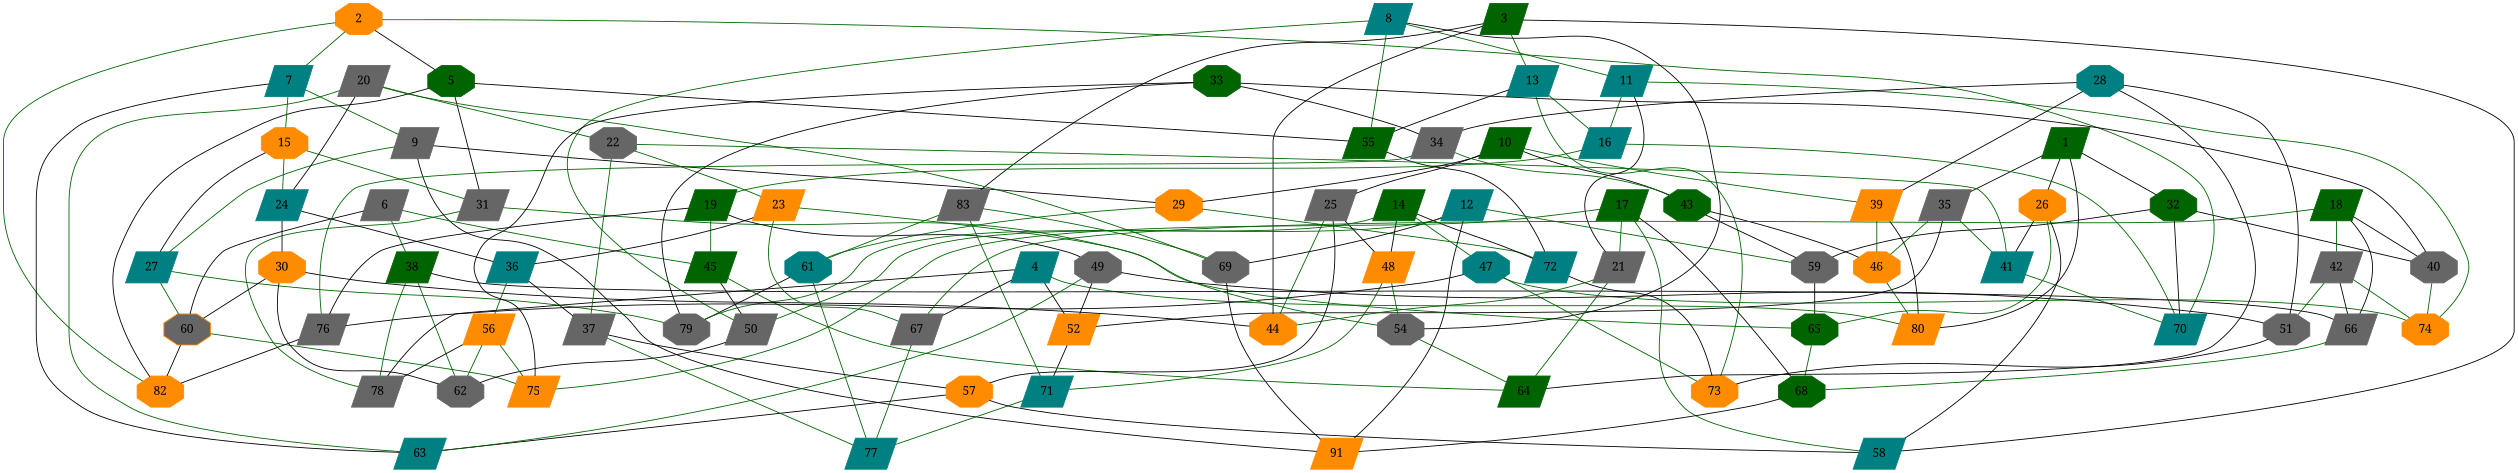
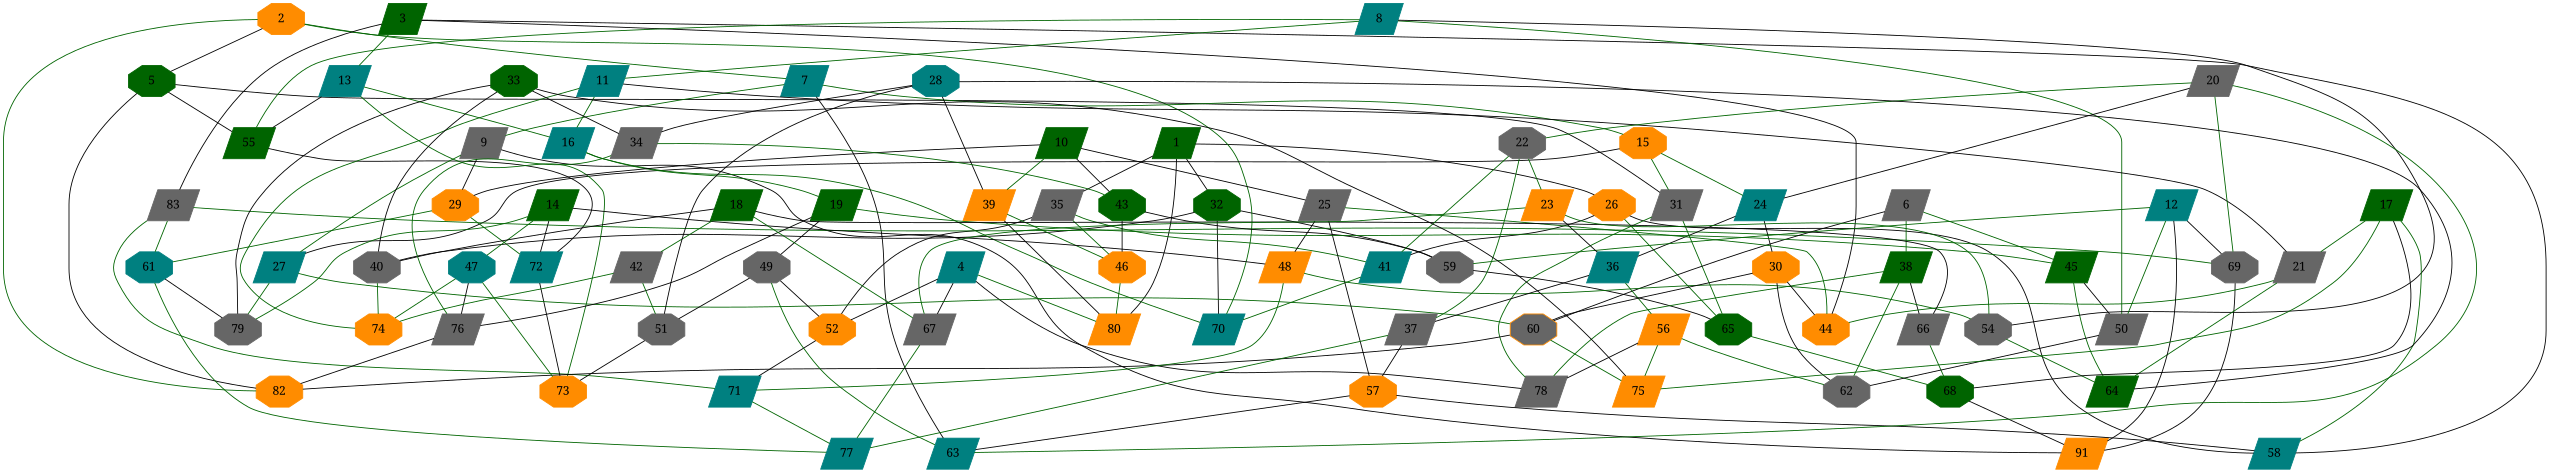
(2344, 299) -> none
(1074, 329) -> (832, 329)
